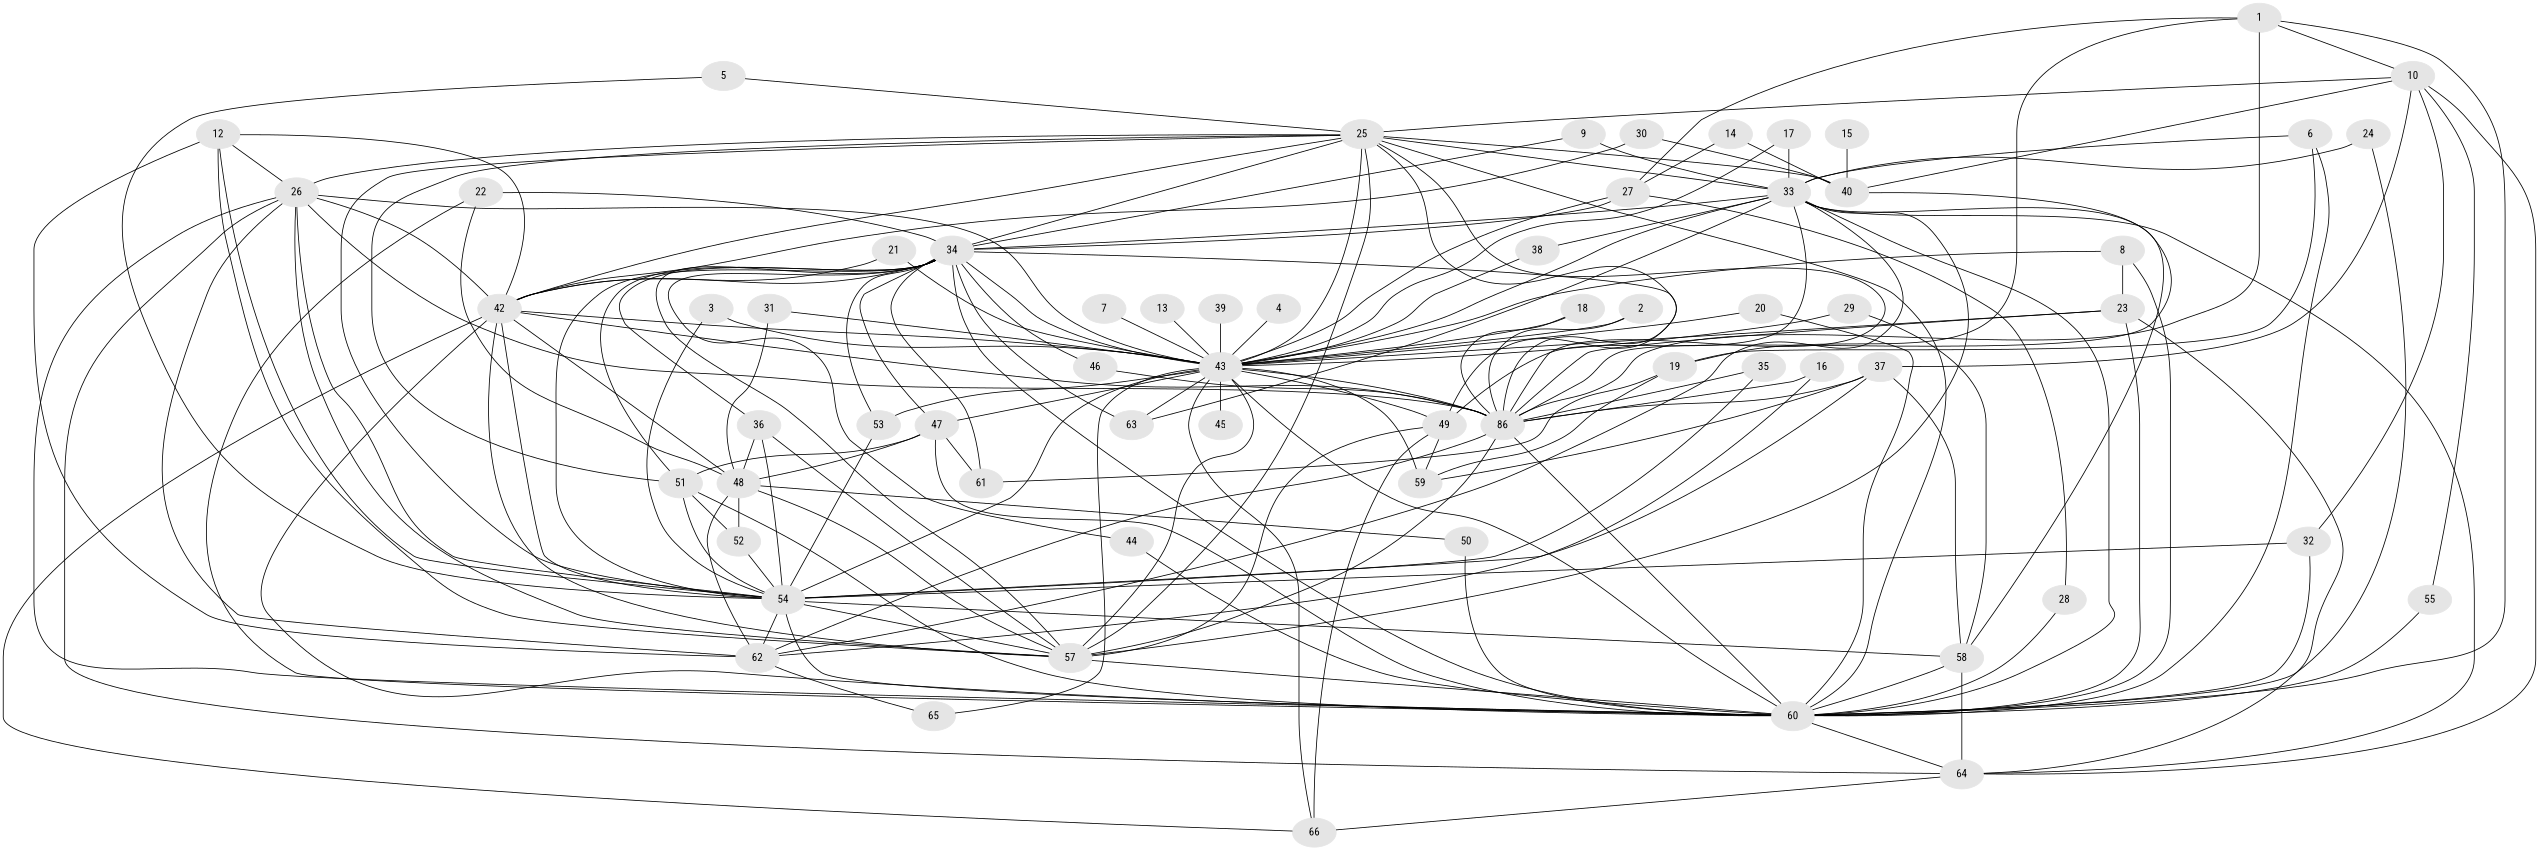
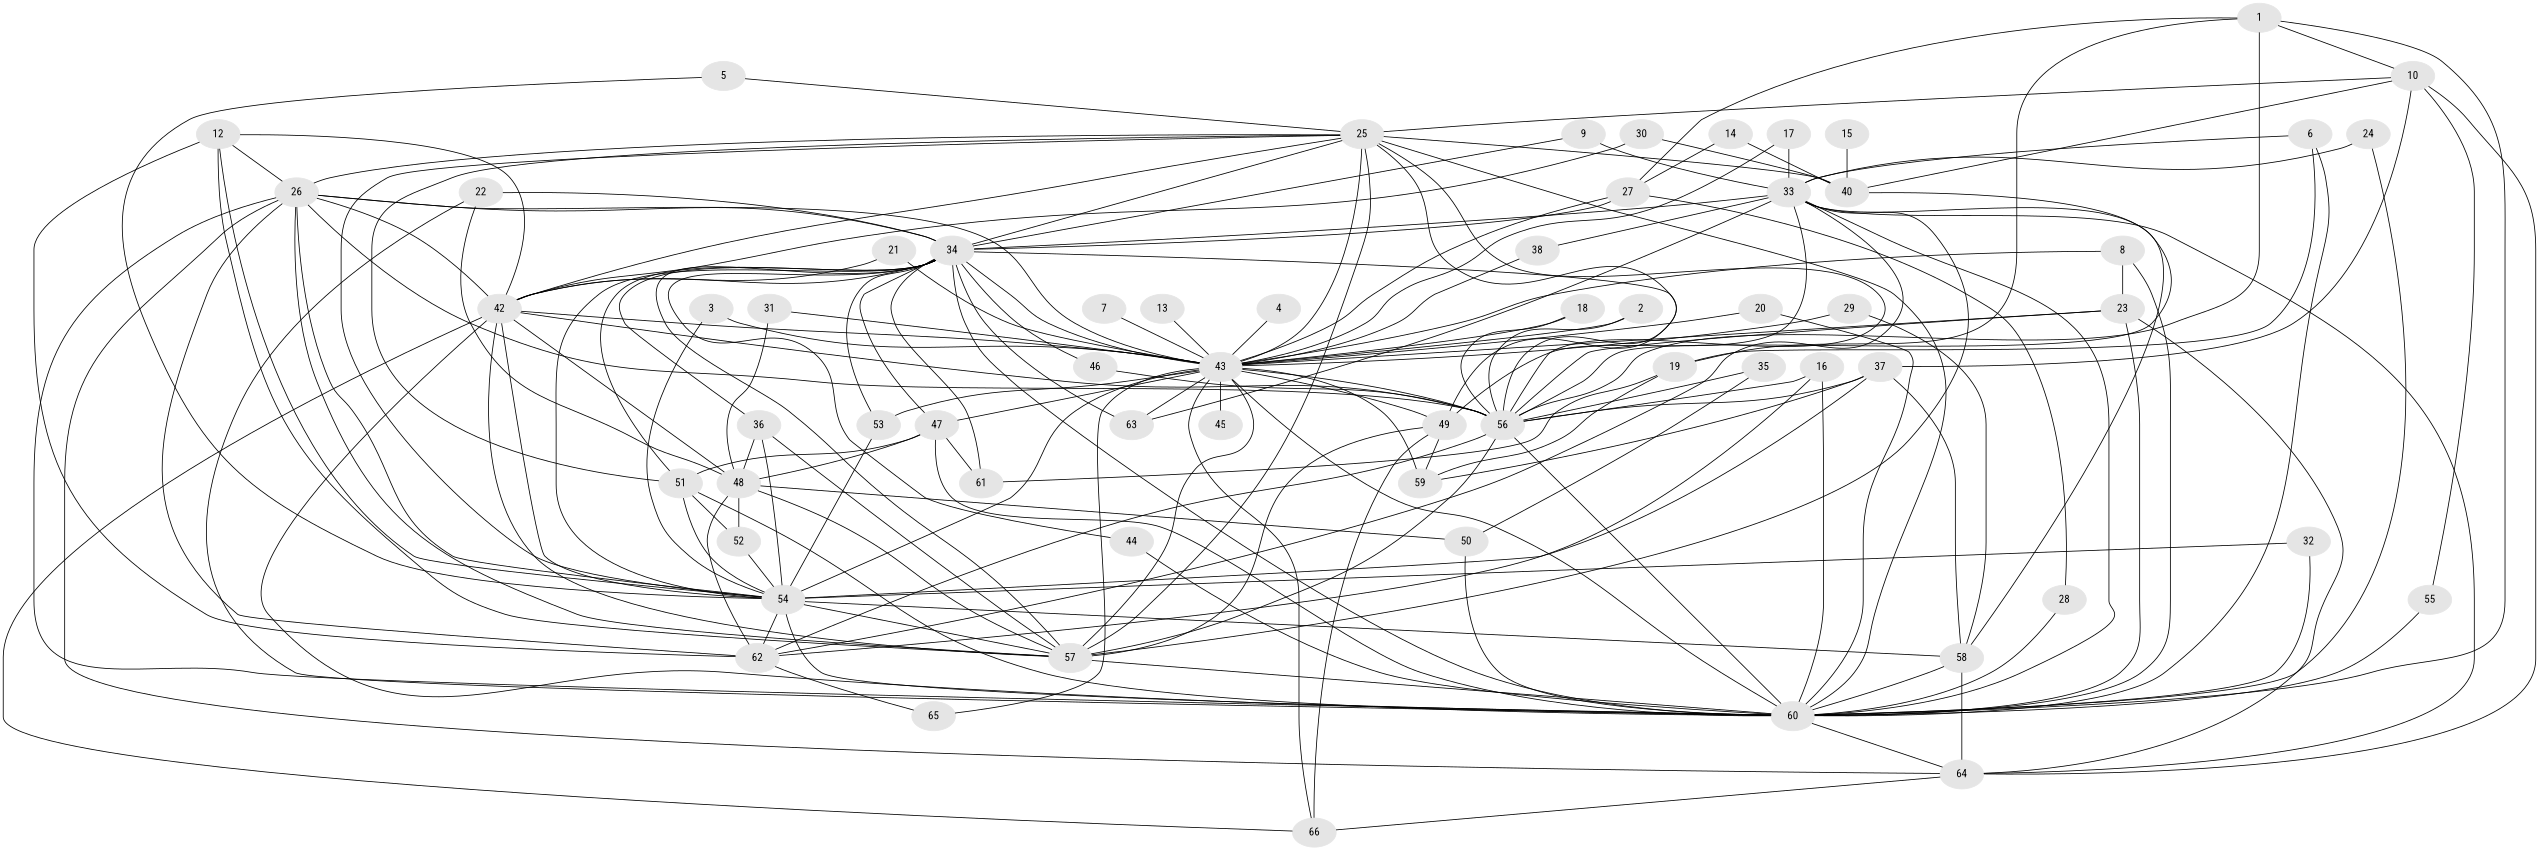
(1575, 163) -> none
none -> (628, 210)
(1508, 290) -> none
(1221, 309) -> none
(2433, 323) -> none
(1503, 425) -> (1503, 425)
none -> (1824, 544)
(1507, 551) -> (1618, 459)
